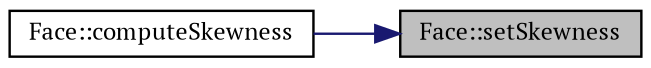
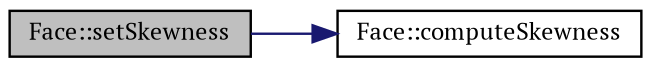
(344, 34) -> (282, 34)
